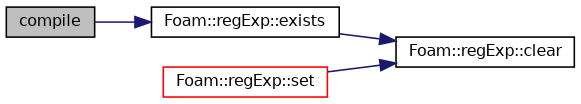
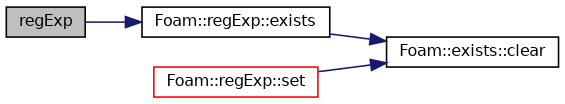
(50, 22) -> (46, 22)
(485, 52) -> (473, 52)
